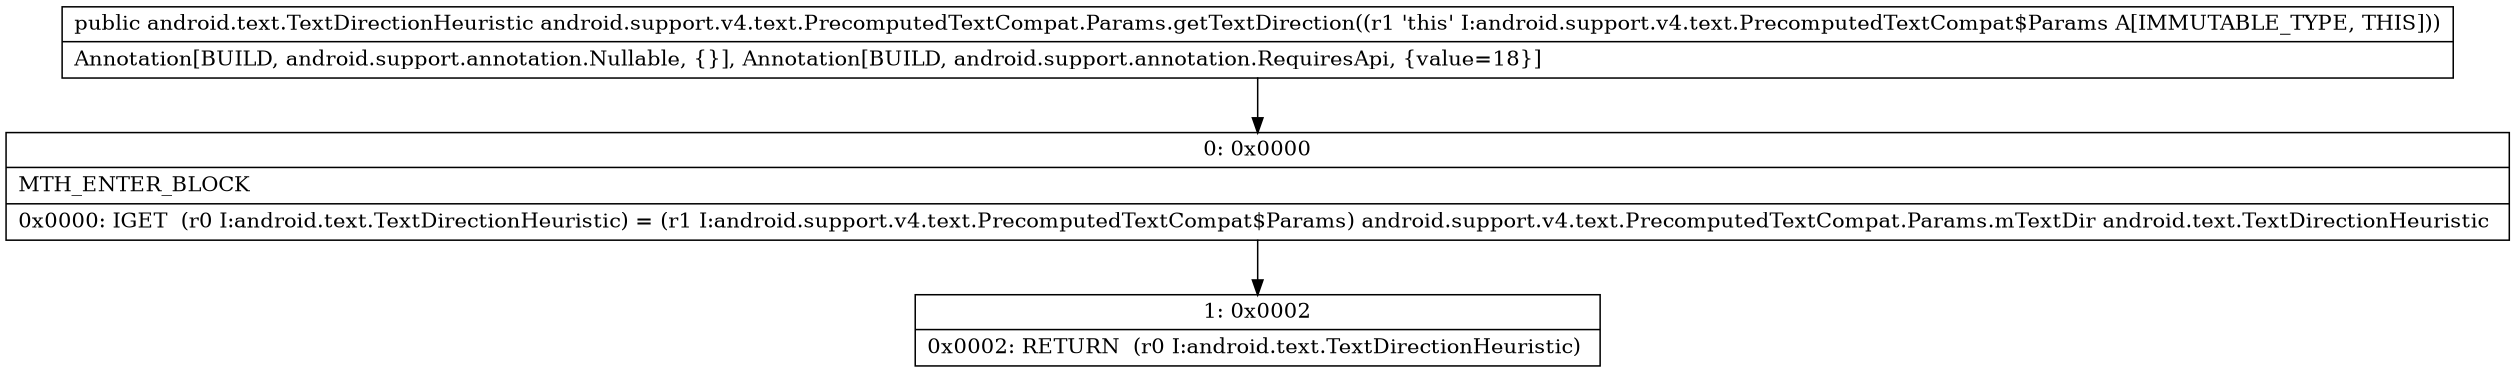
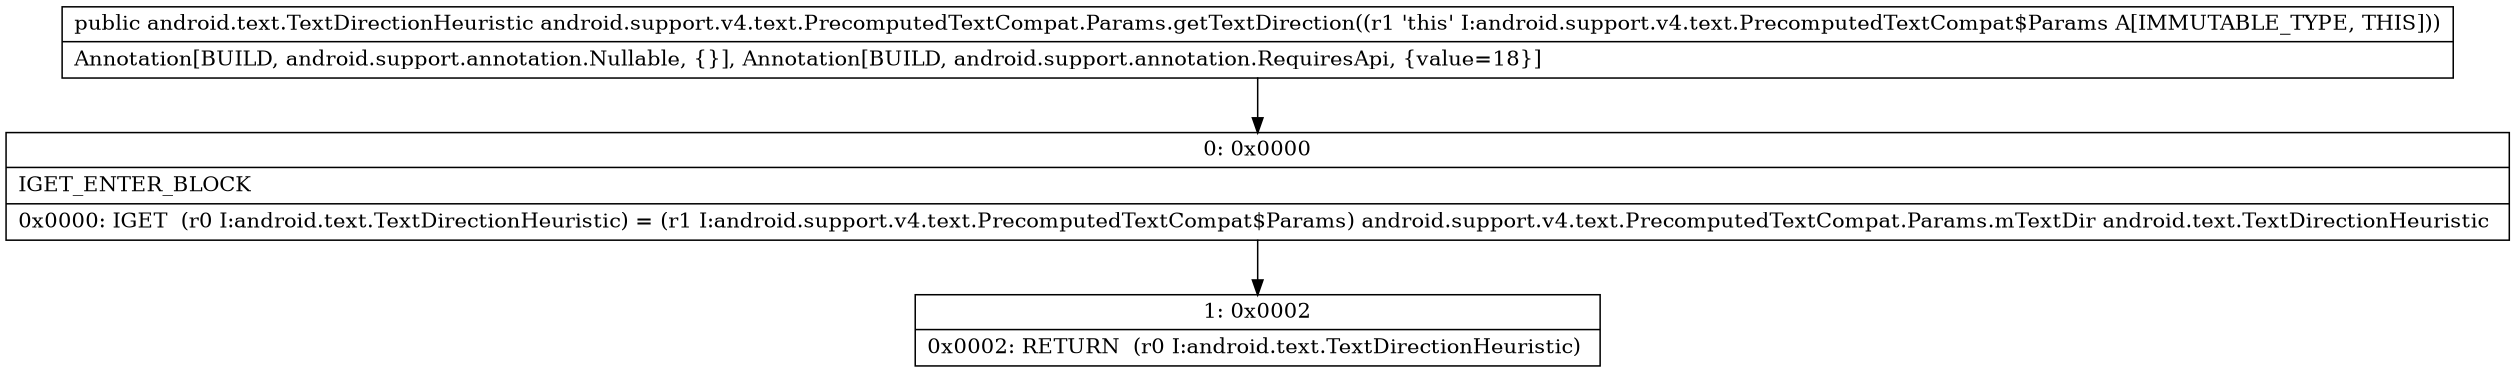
(135, 185) -> (135, 185)
